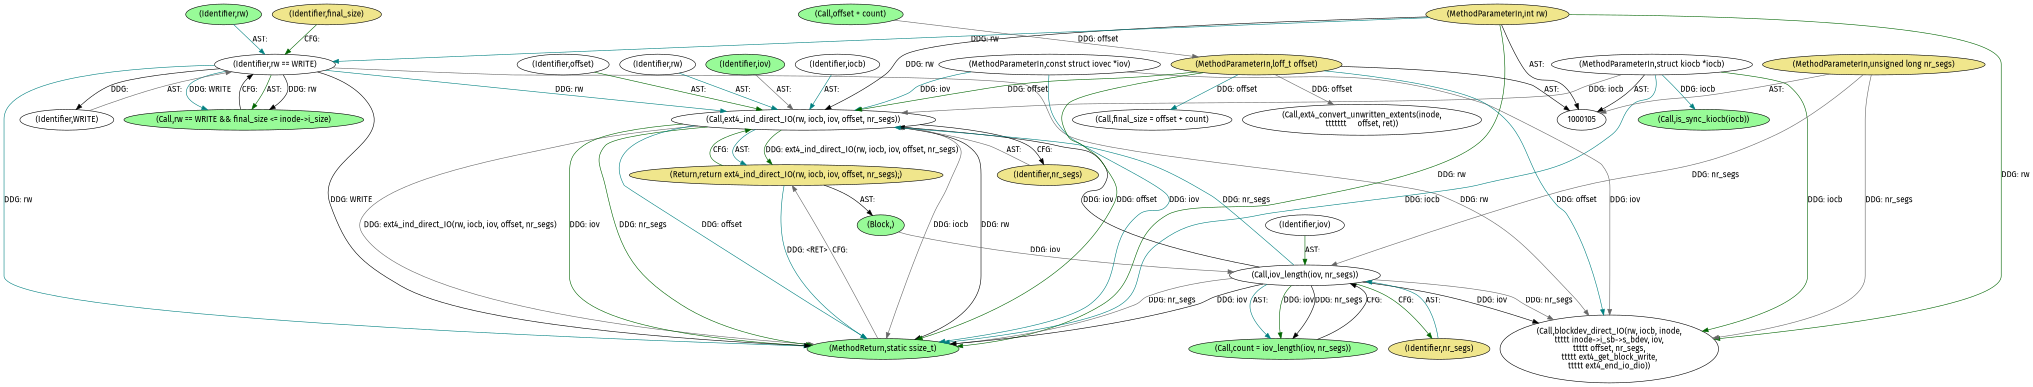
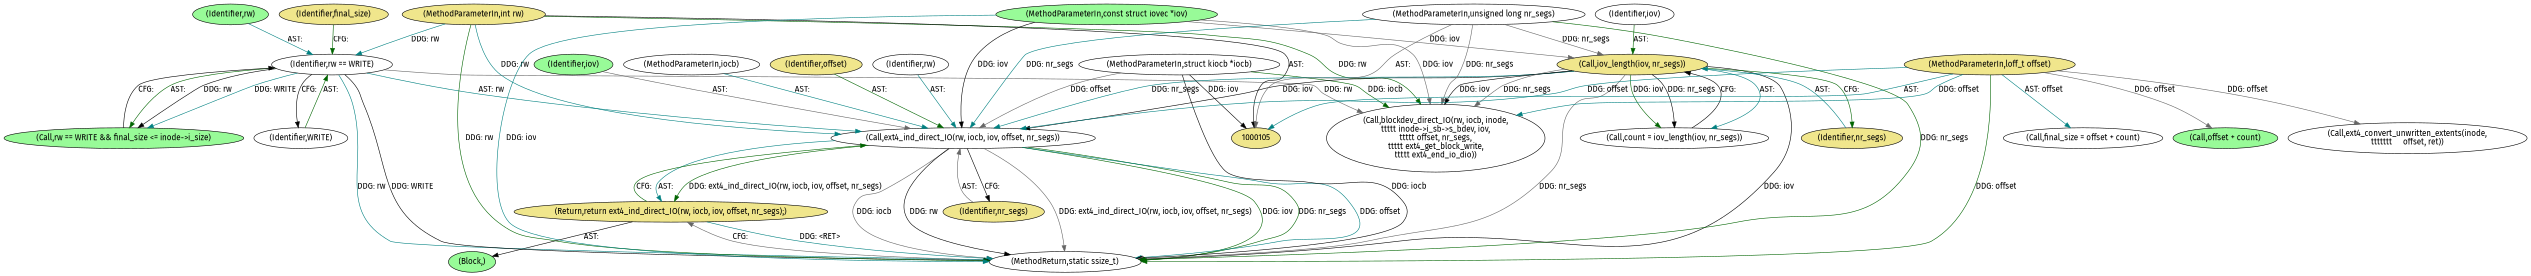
none -> (1124, 37)
(997, 39) -> (656, 118)
(1051, 39) -> (2128, 91)
(563, 65) -> (816, 65)
(837, 65) -> (692, 65)
(1050, 65) -> (1107, 14)
(1874, 65) -> (1474, 14)
(1457, 73) -> (1612, 96)
(1037, 82) -> (1467, 102)
(157, 88) -> (315, 104)
(915, 88) -> (976, 56)
(120, 90) -> (310, 90)
(569, 90) -> (491, 90)
(1237, 90) -> (2044, 90)
(1606, 90) -> (1091, 90)
(1643, 90) -> (1223, 90)
(1582, 120) -> (1256, 138)
(1704, 120) -> none
(1304, 209) -> (1402, 200)
none -> (1753, 220)
(1062, 258) -> (1378, 39)
(1305, 275) -> (1632, 65)
(883, 349) -> (1065, 262)
(1283, 349) -> (1674, 138)
